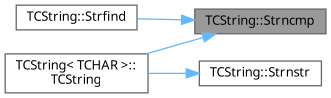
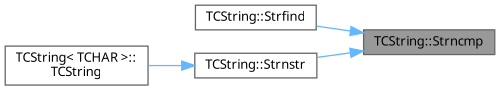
(175, 46) -> (334, 55)
